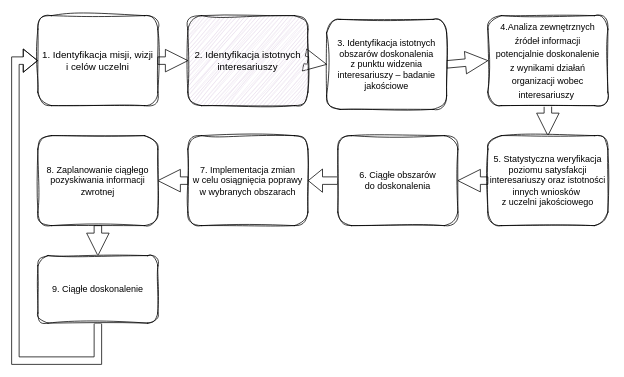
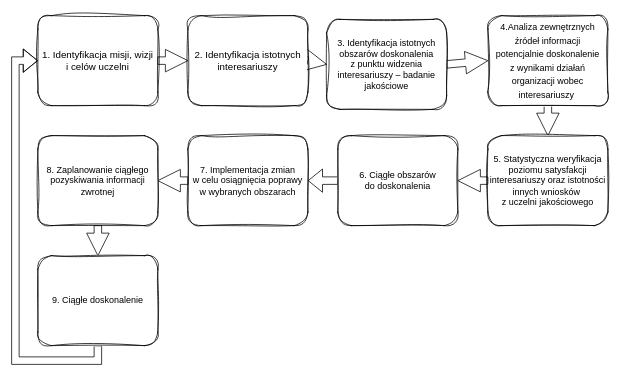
(248, 60) -> (248, 60)
(98, 289) -> (98, 300)
